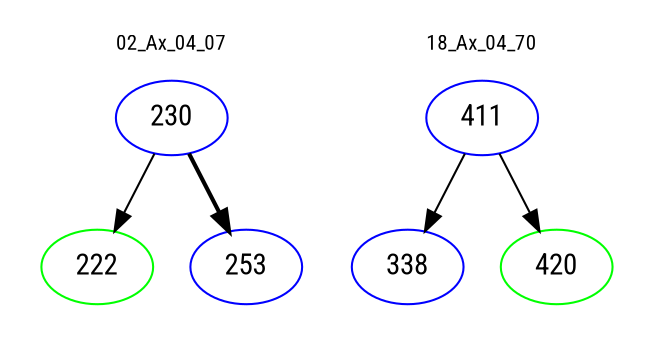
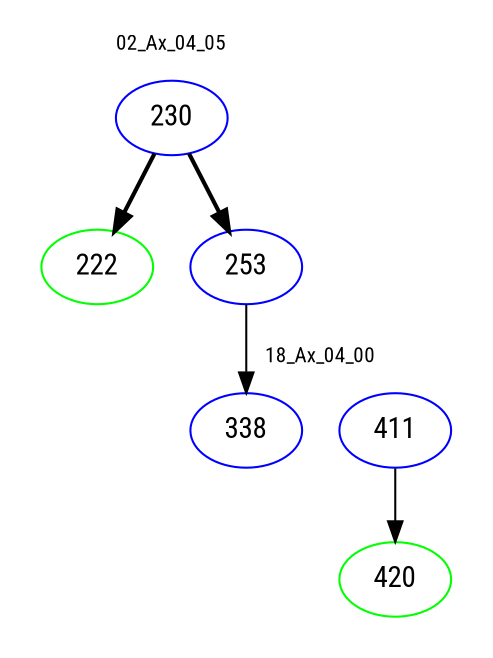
(172, 44) -> (172, 44)
(482, 44) -> (321, 357)
(139, 183) -> (139, 183)
(450, 183) -> (246, 350)
